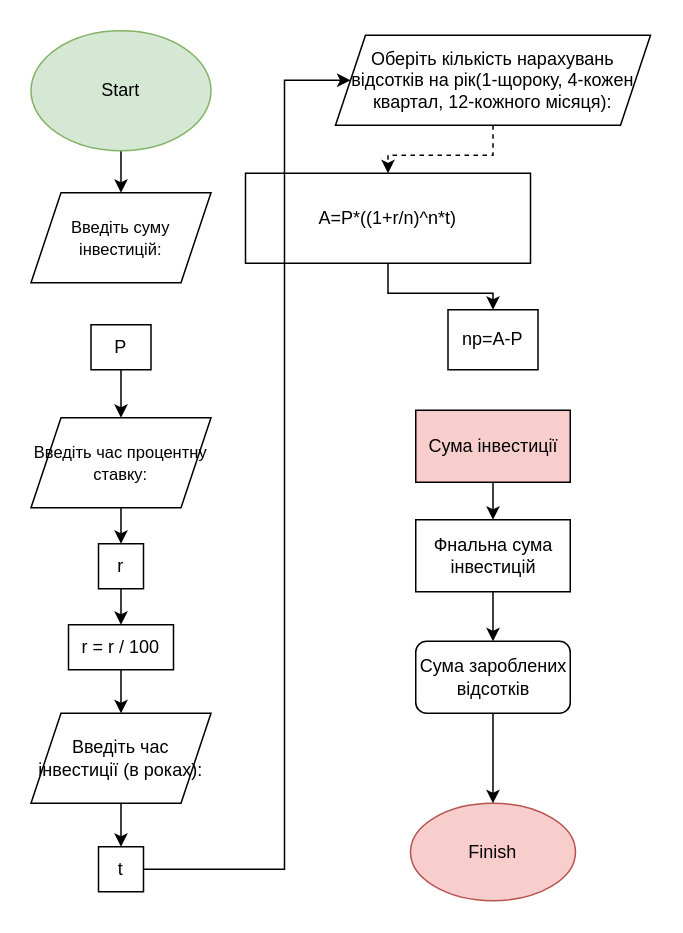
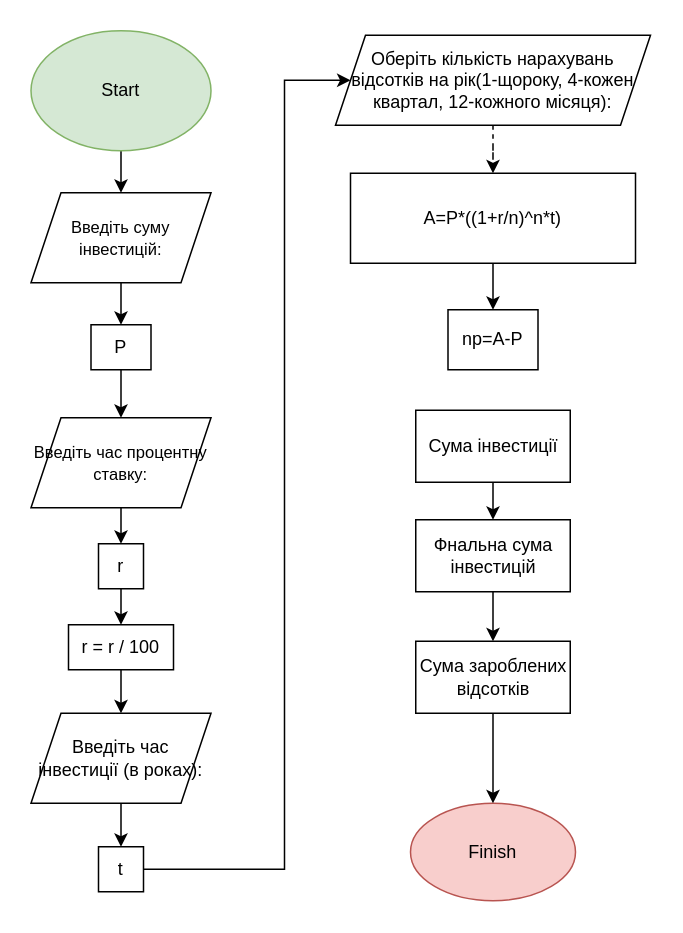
(388, 218) -> (493, 218)
none -> (121, 309)
(493, 446) -> (493, 446)
(493, 677) -> (493, 677)
